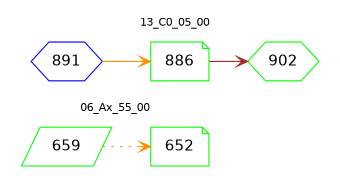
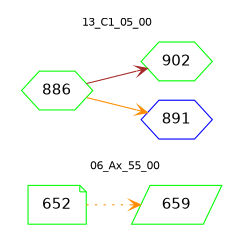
(175, 23) -> (117, 23)
(121, 61) -> (112, 104)
(180, 61) -> (57, 91)
(121, 147) -> (108, 205)
